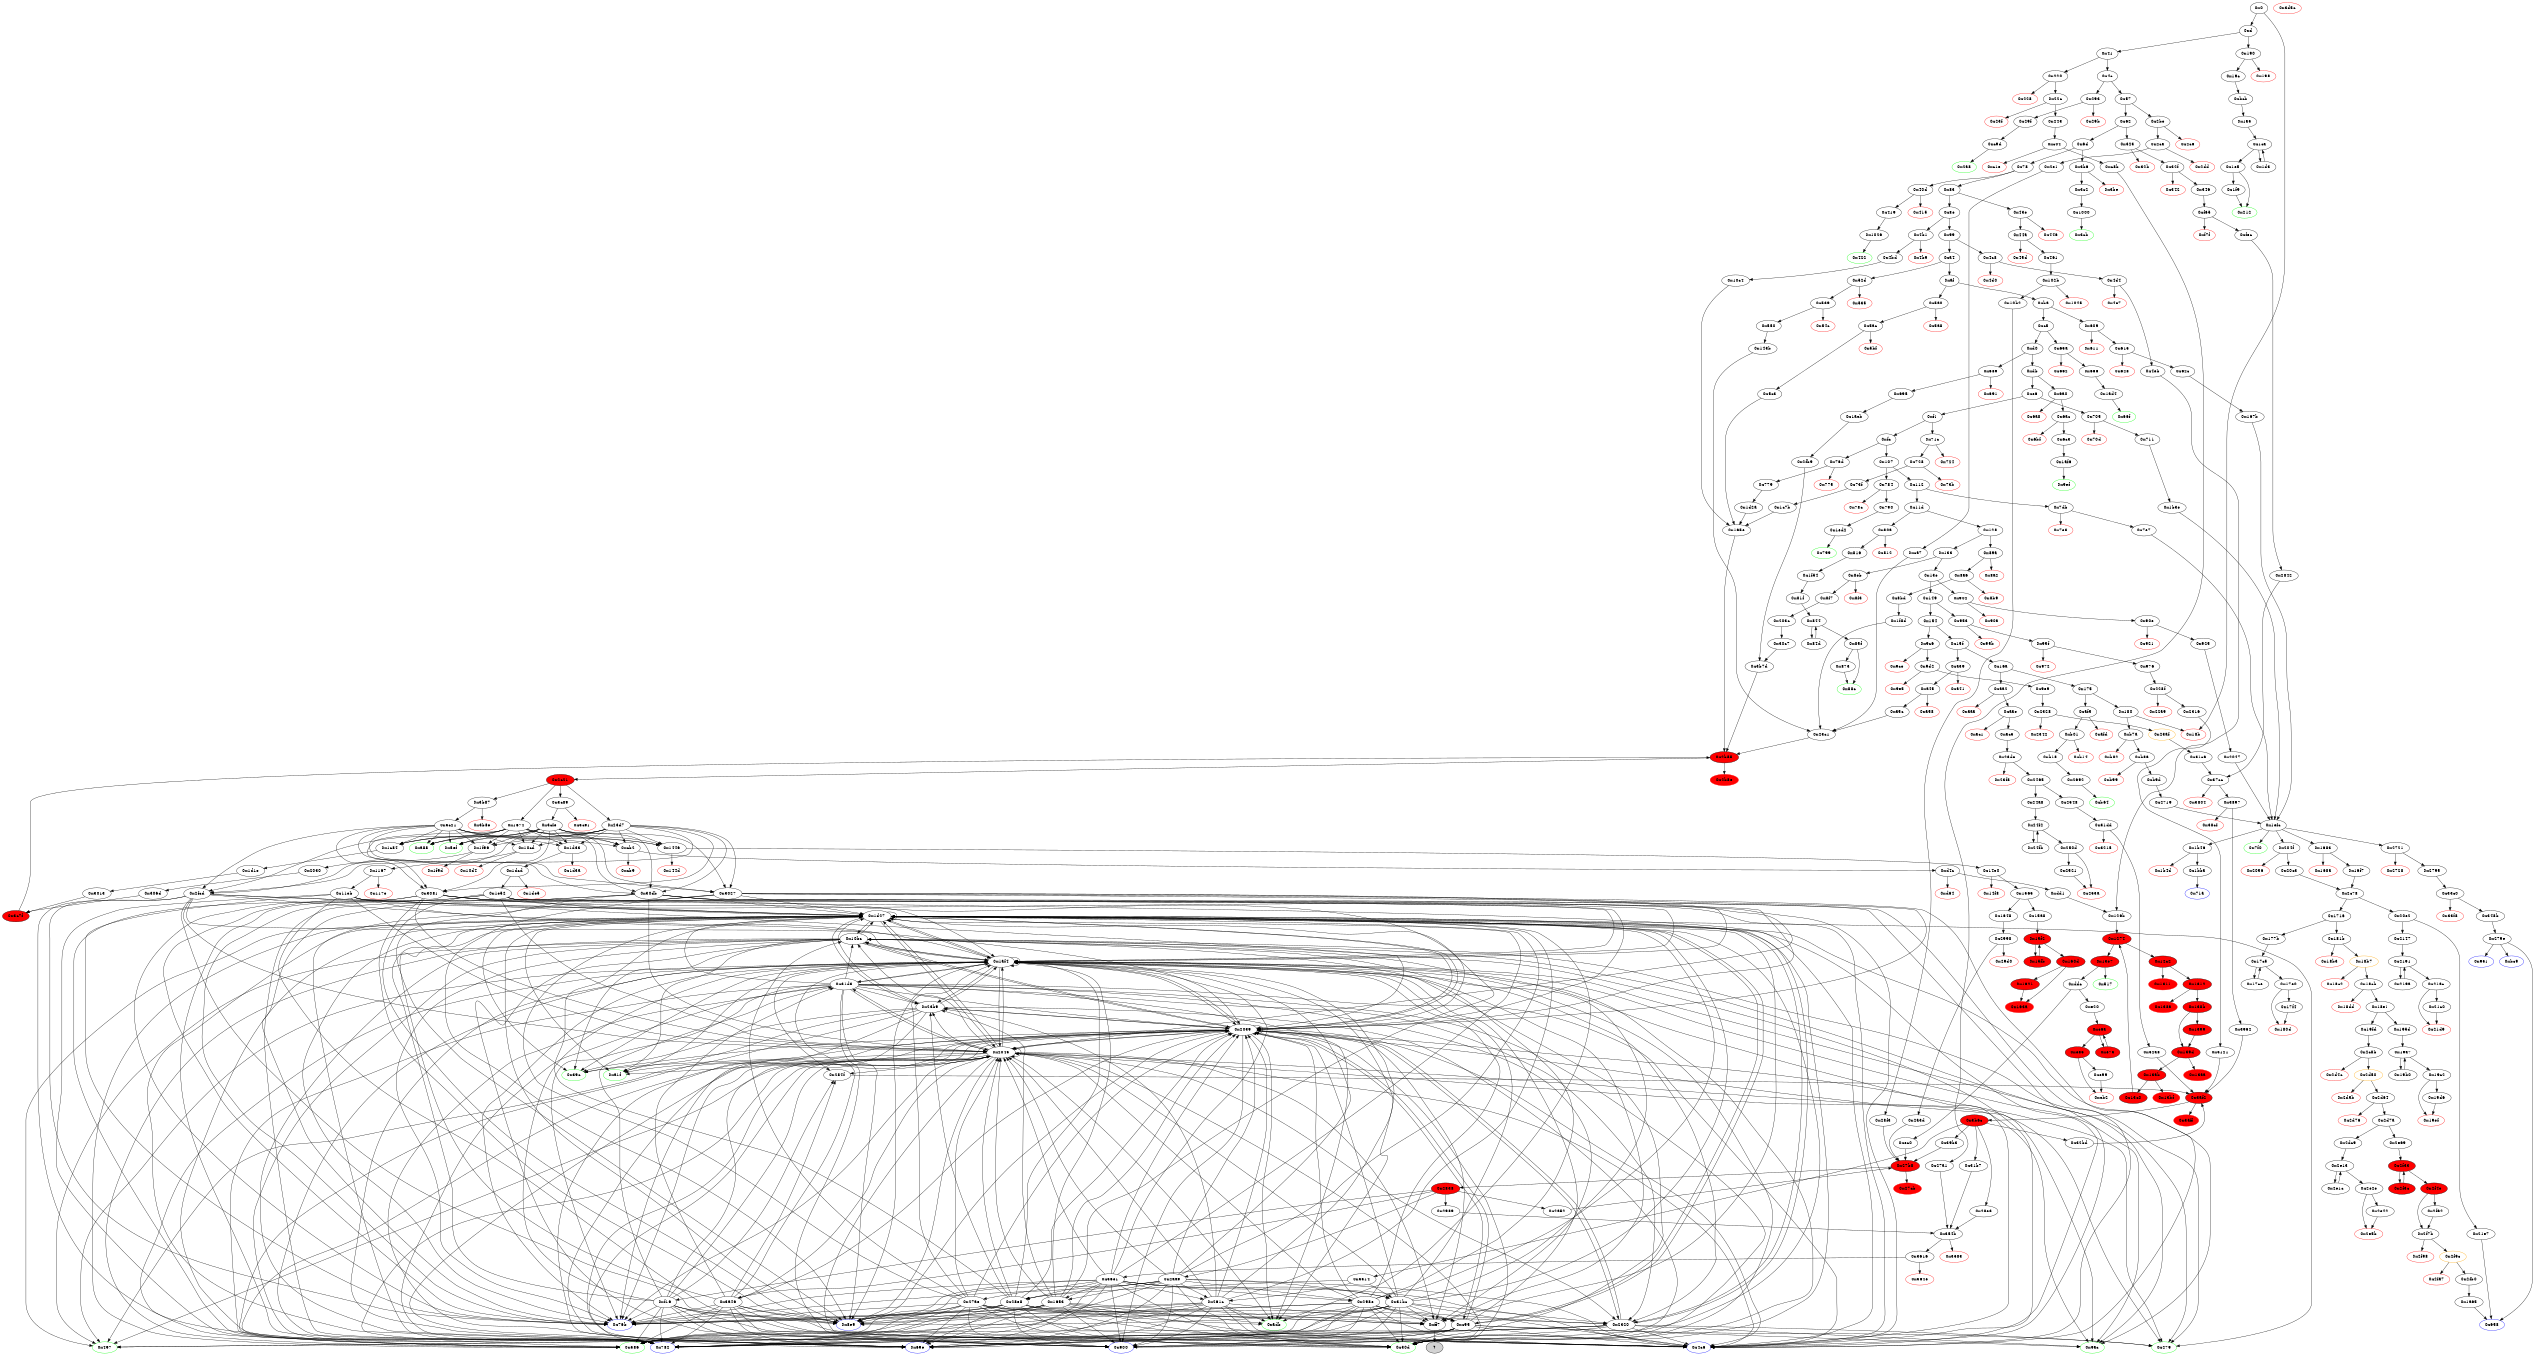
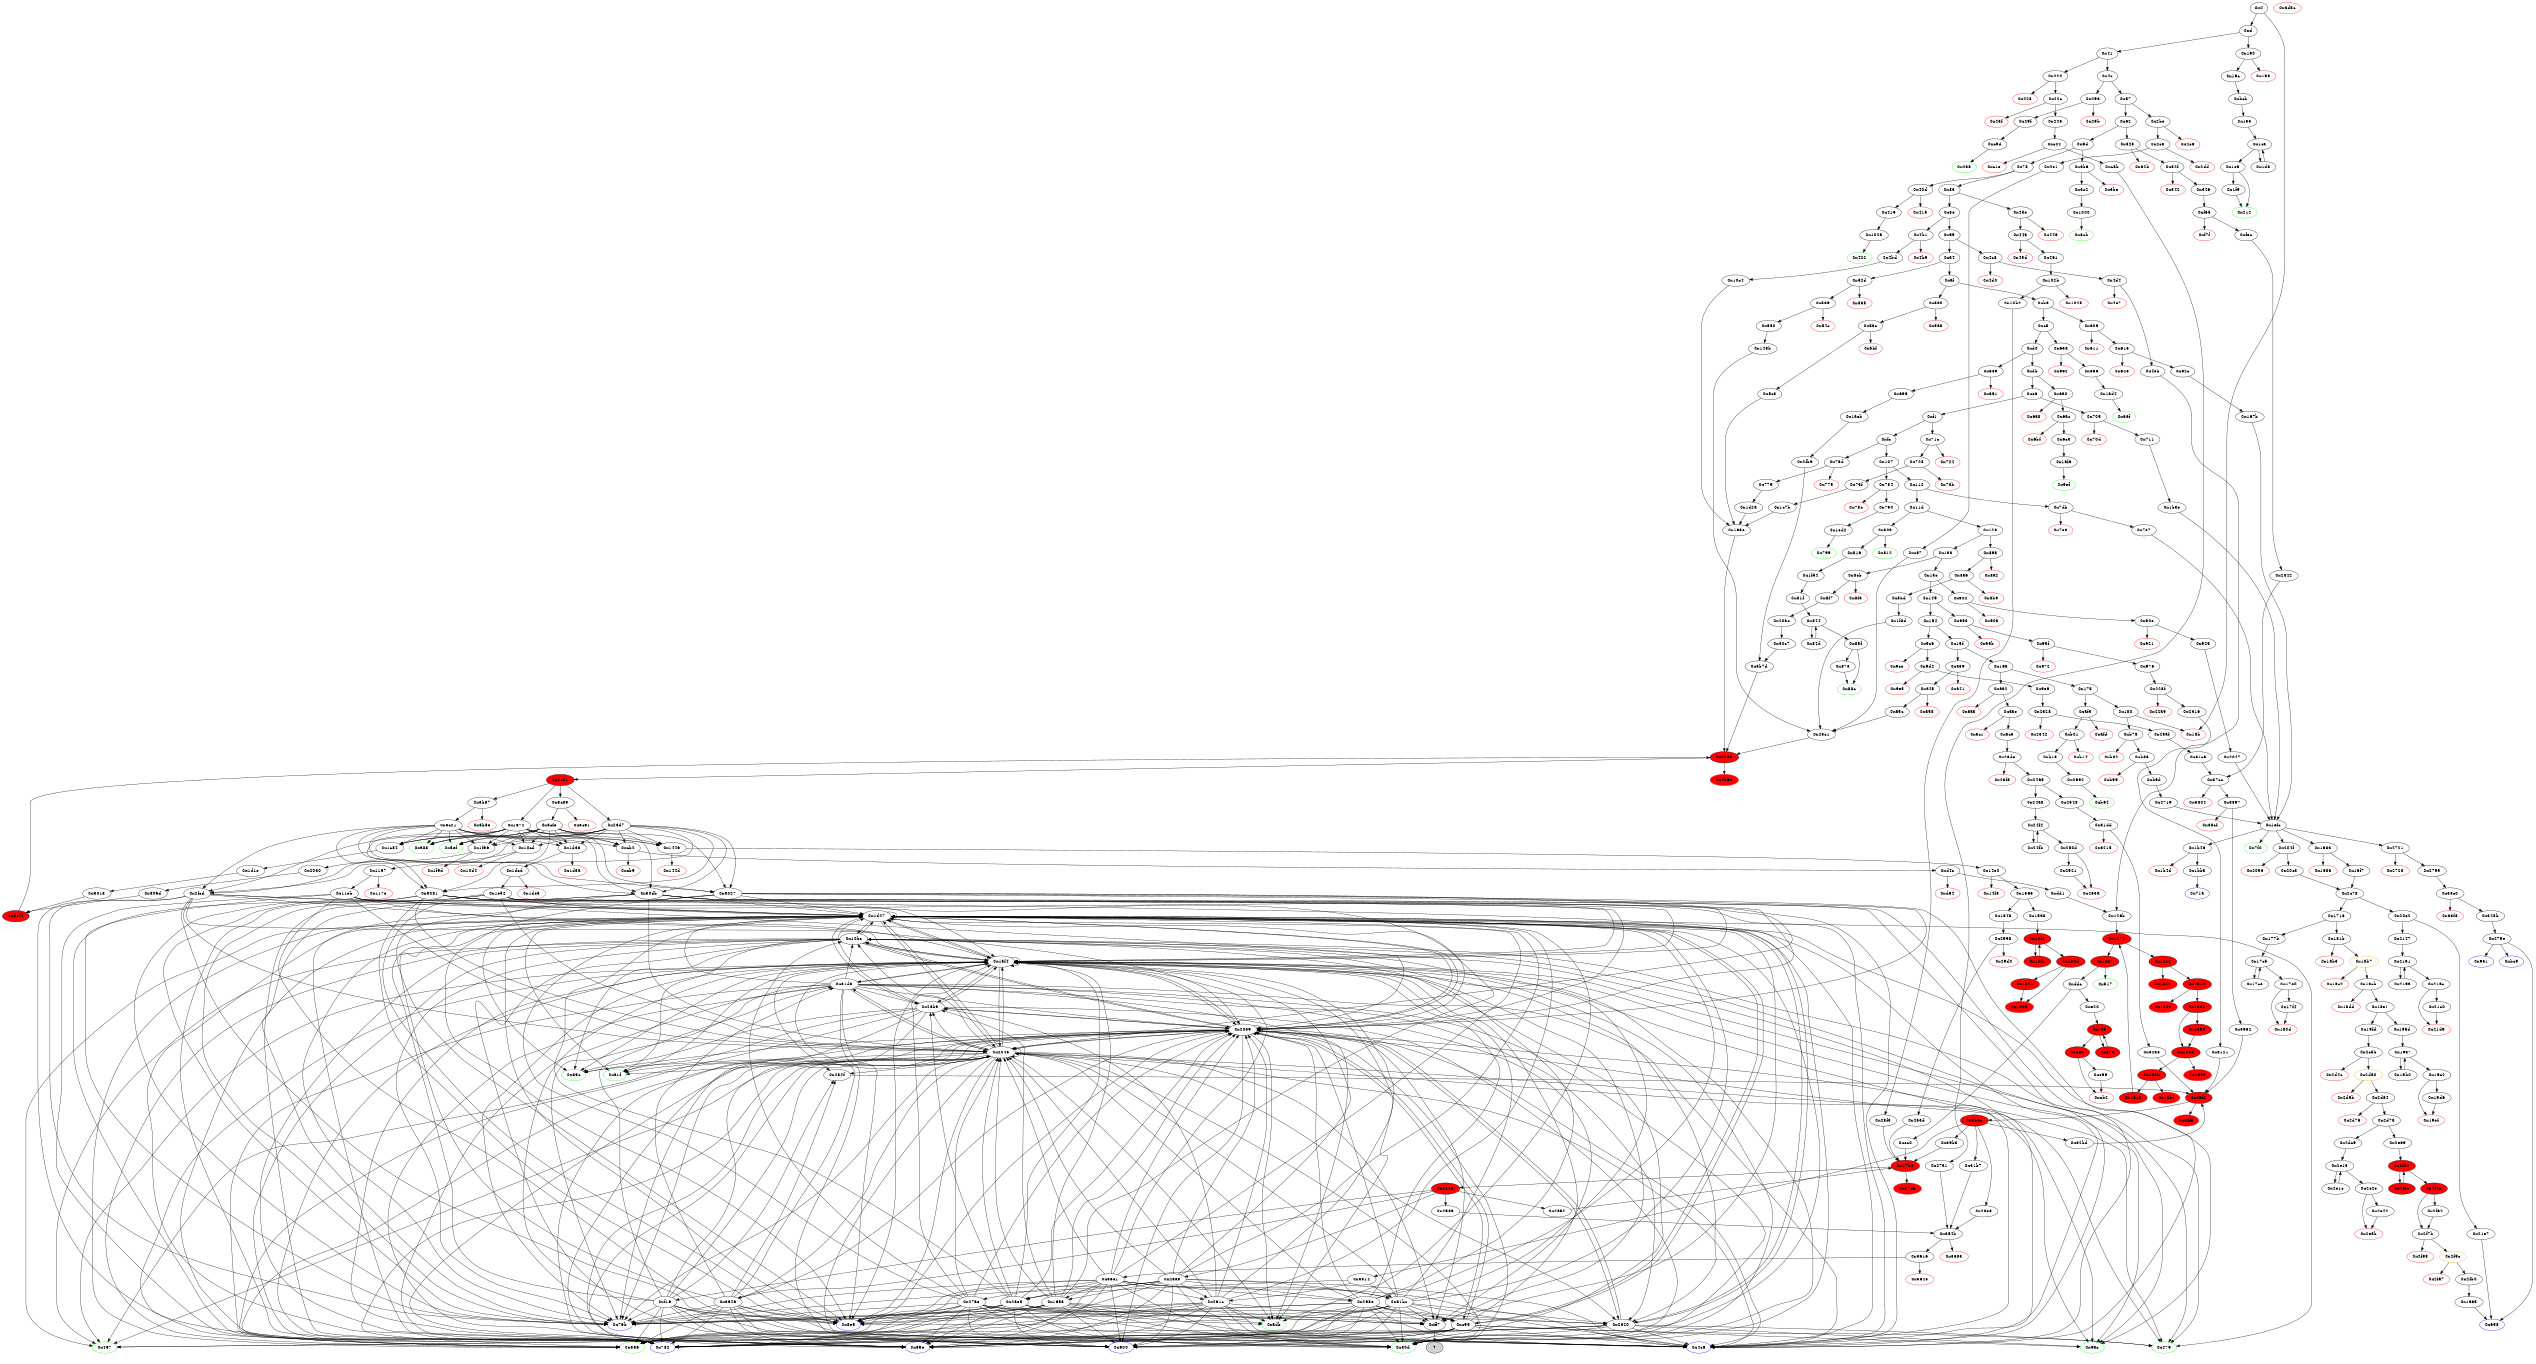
(1885, 553) -> (1885, 553)
(2162, 735) -> (2162, 735)
